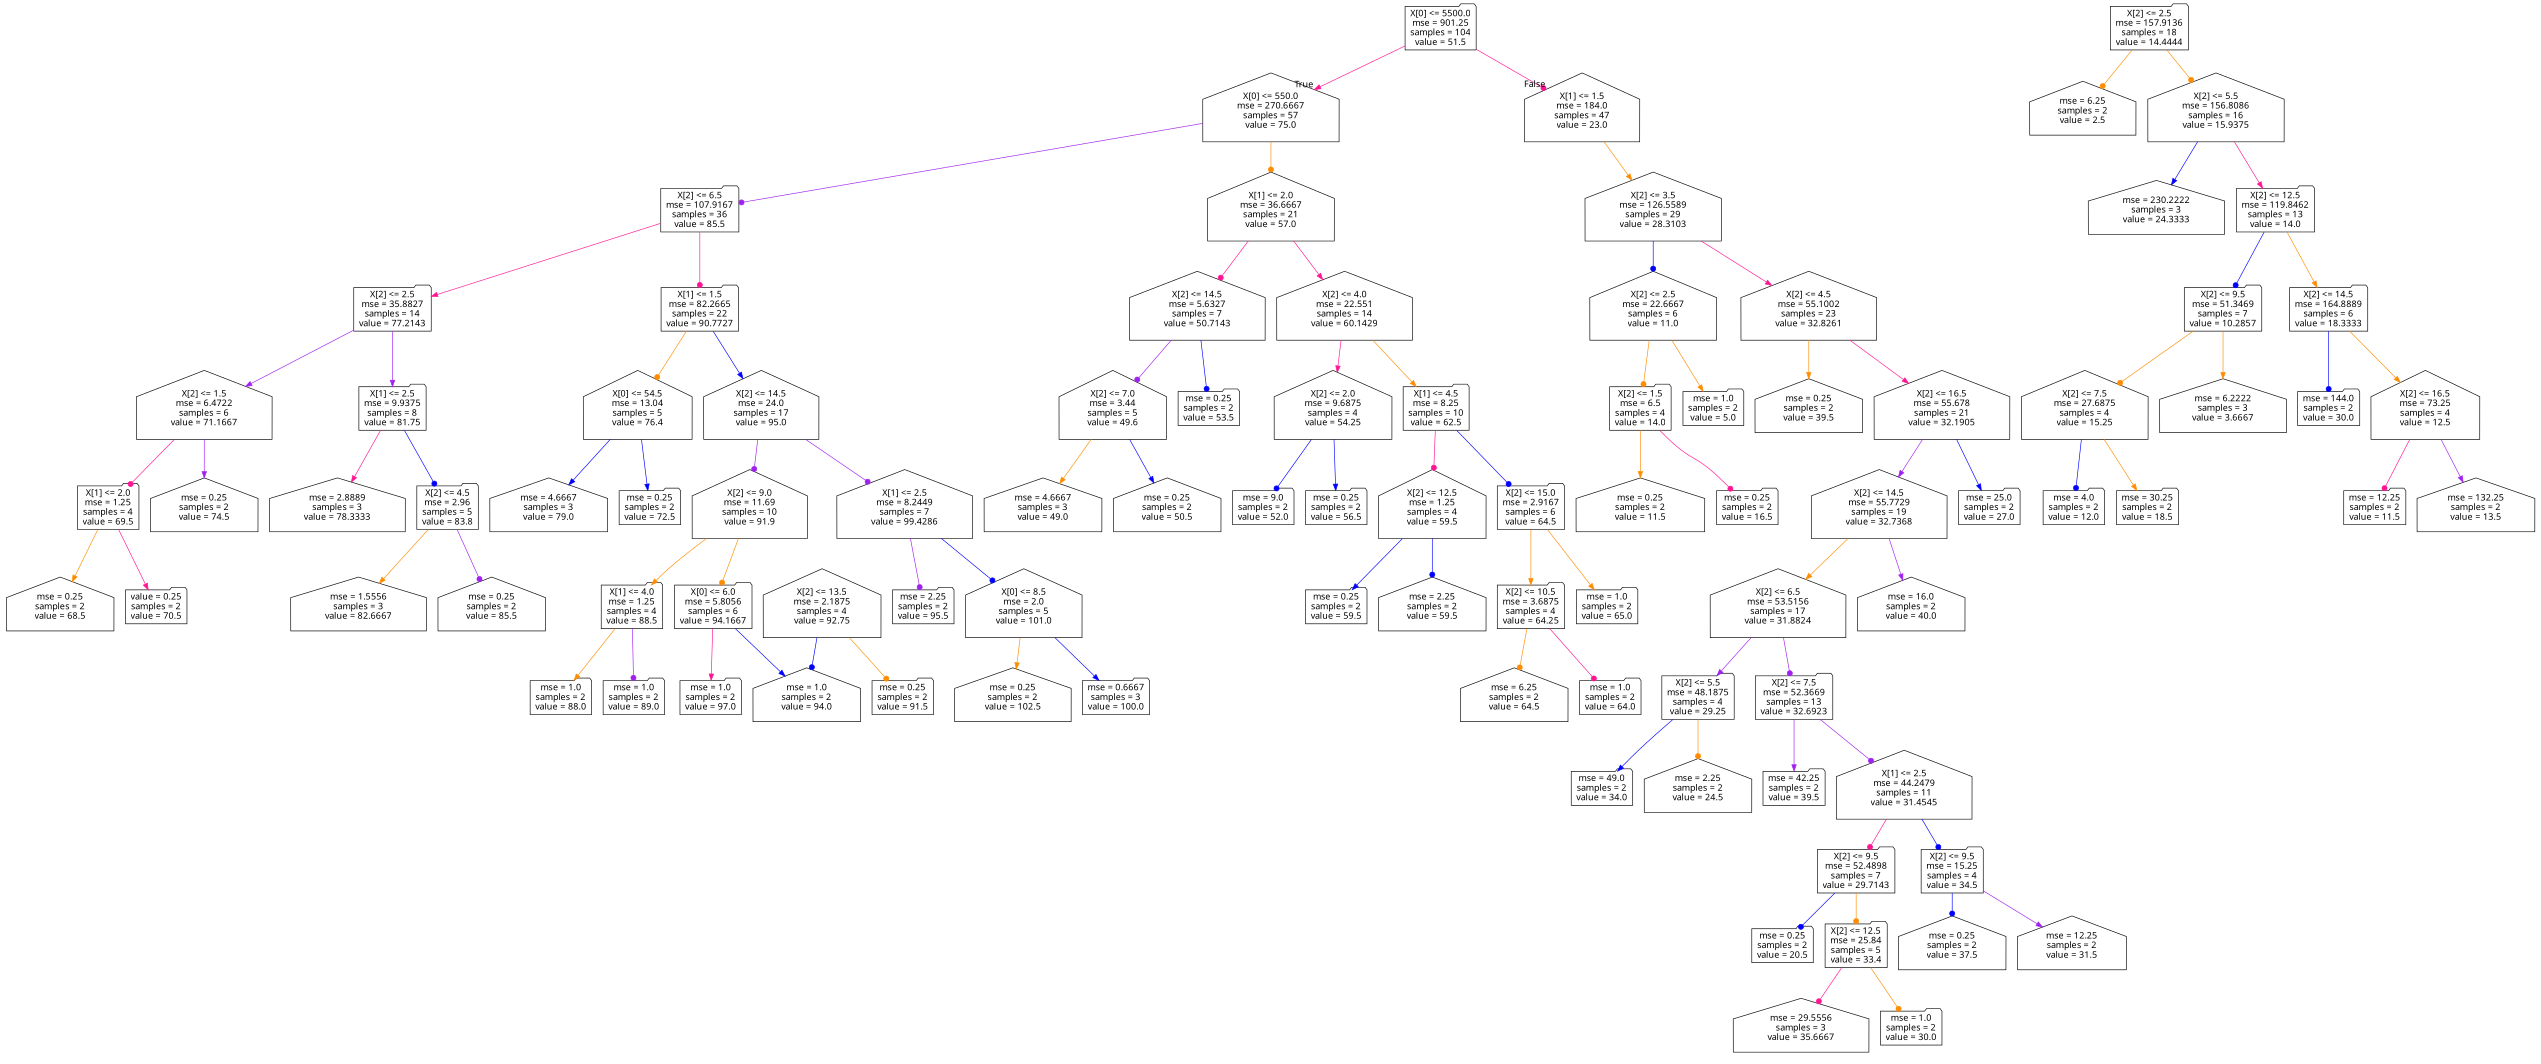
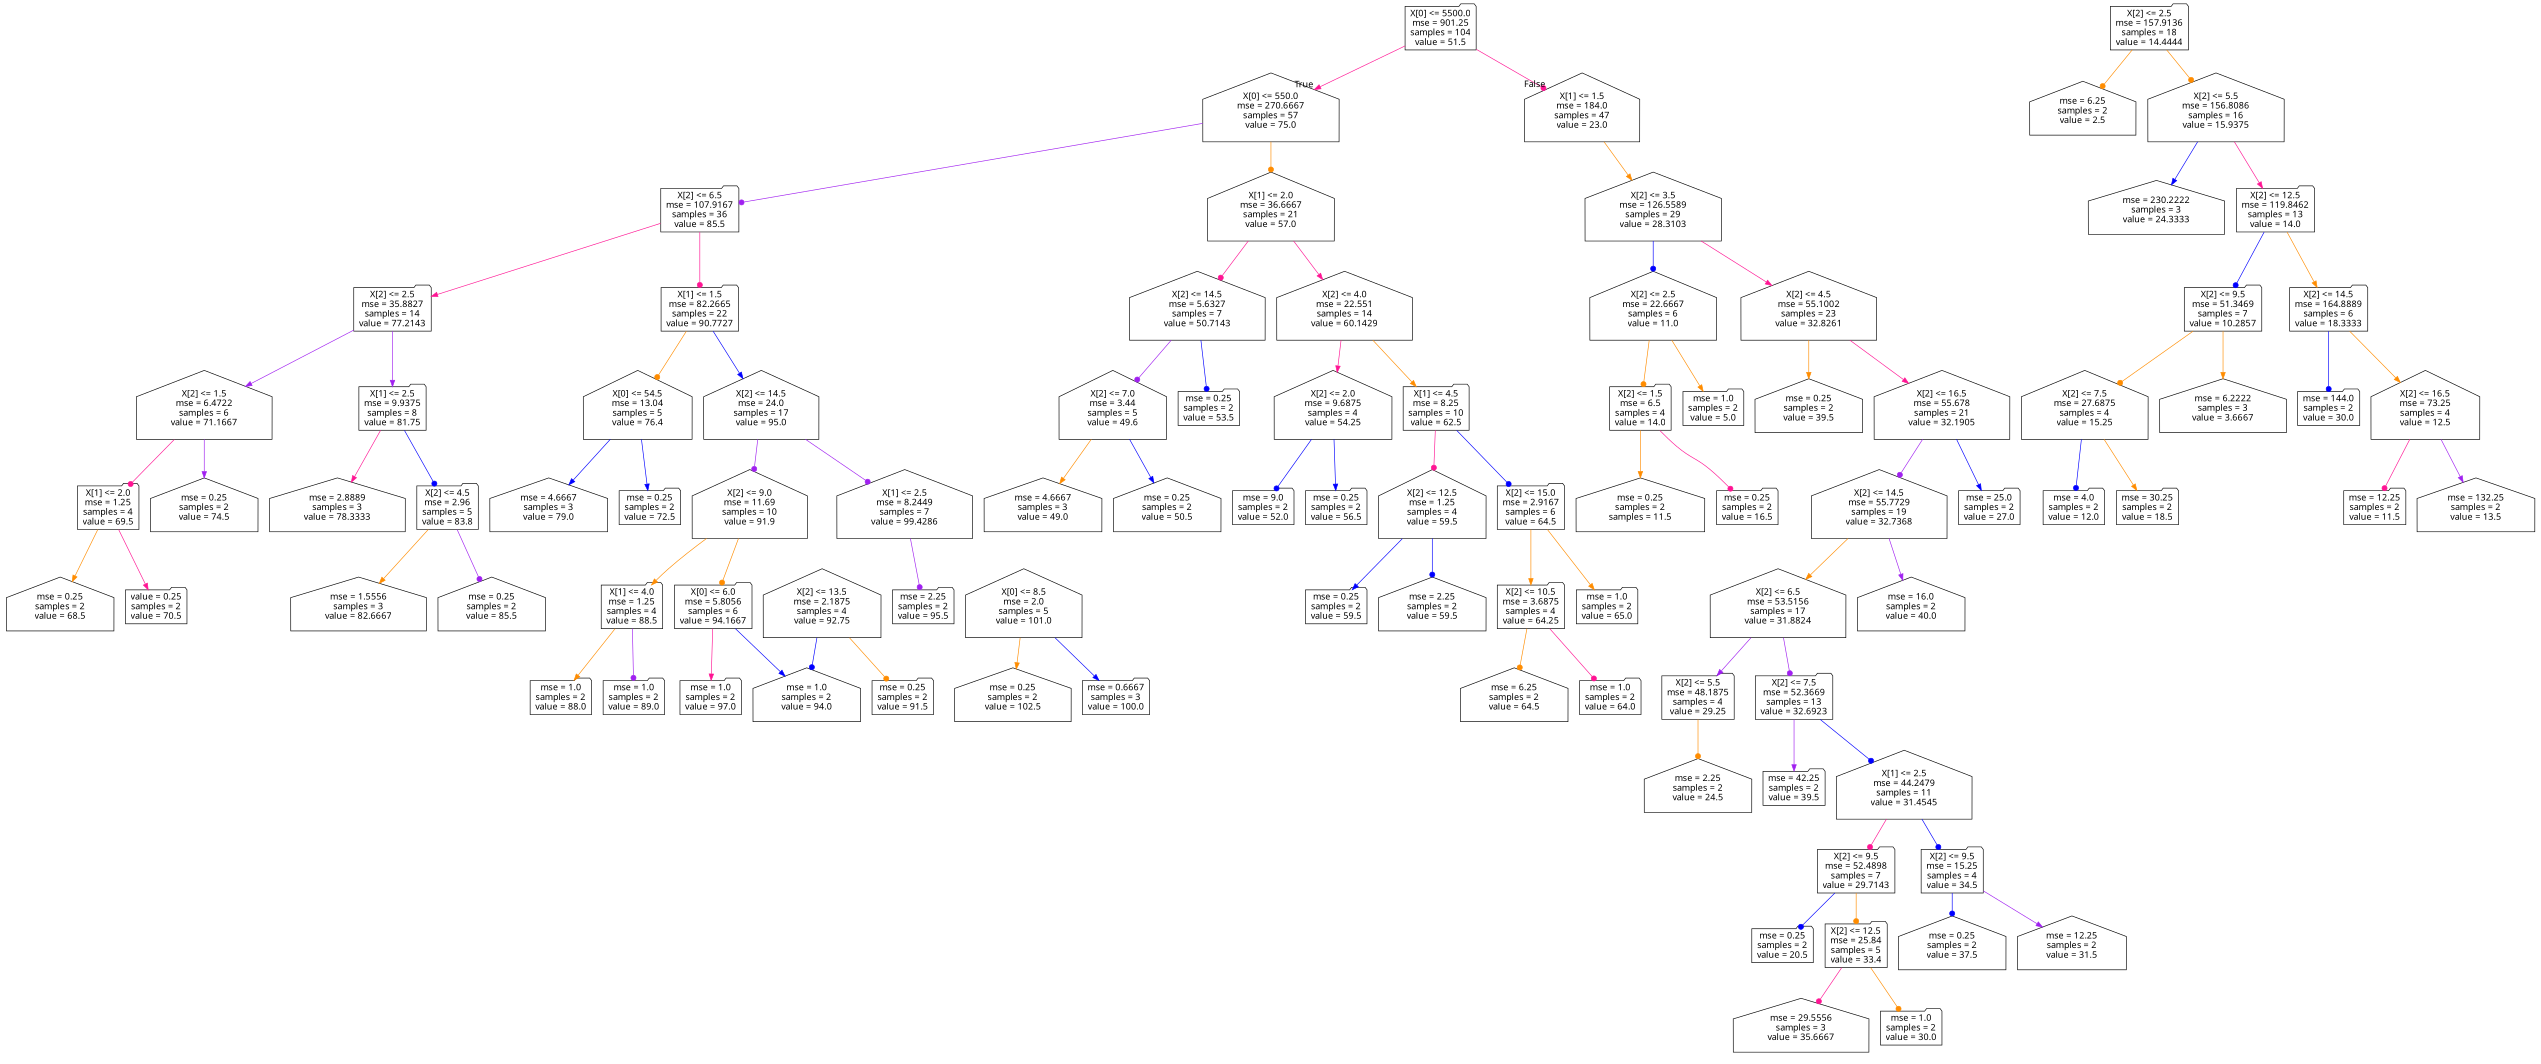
(1912, 456) -> (1912, 456)
(1640, 508) -> (1640, 508)
(966, 559) -> none
(1845, 739) -> (1845, 739)
(1602, 788) -> none
